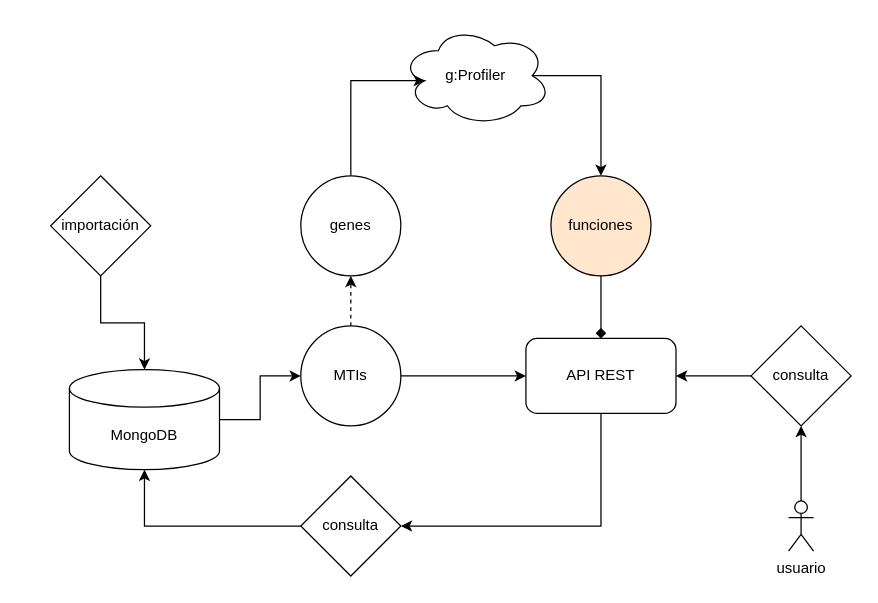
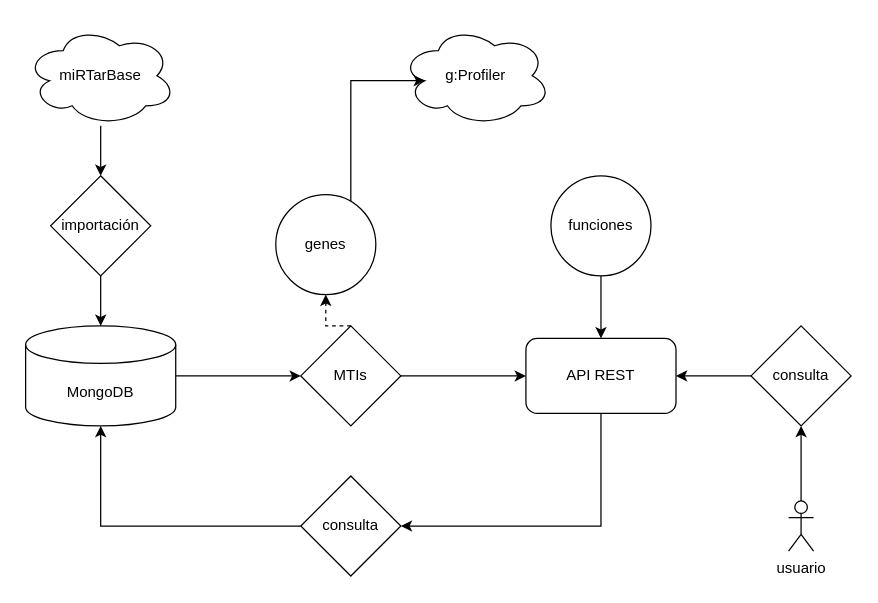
none -> (101, 76)
(601, 88) -> none
none -> (101, 147)
(351, 226) -> (326, 244)
(601, 226) -> (601, 226)
(601, 327) -> (601, 328)
(351, 376) -> (351, 376)
(144, 419) -> (101, 376)
